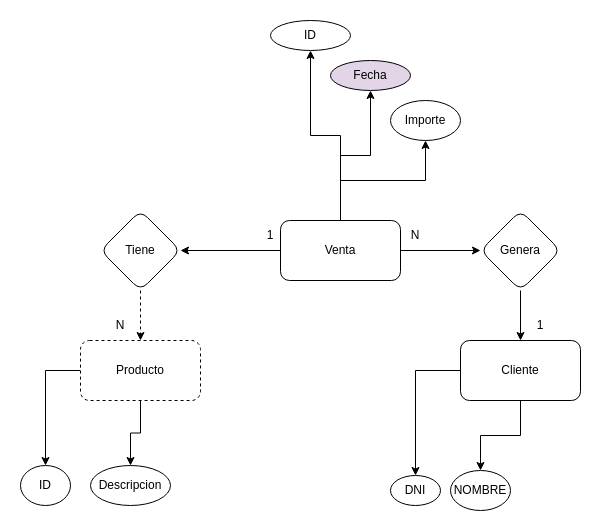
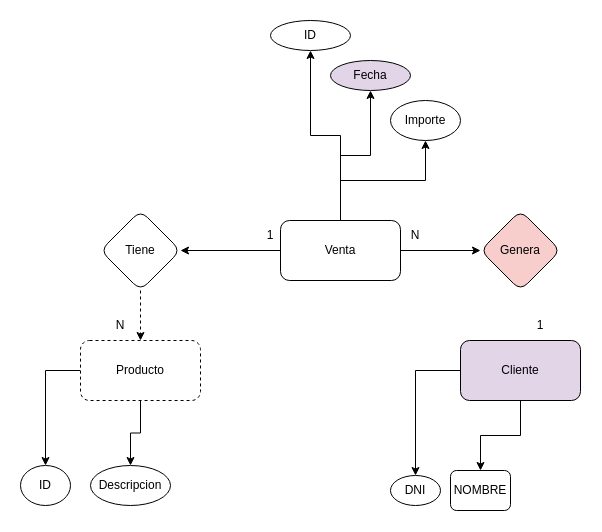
(521, 251) -> (521, 251)
(521, 312) -> none
(521, 371) -> (521, 371)
(481, 491) -> (481, 491)
